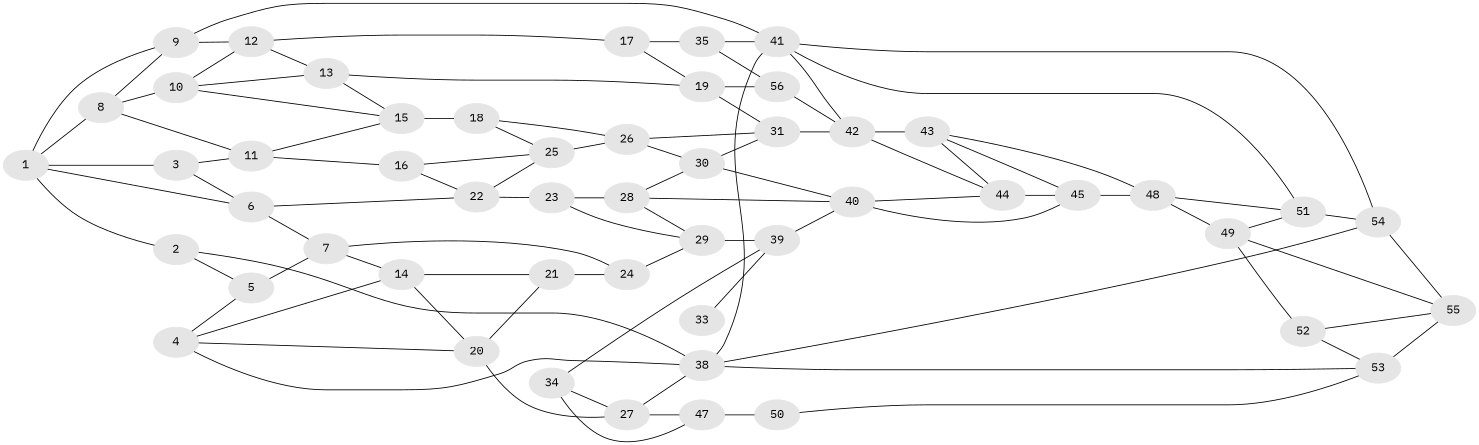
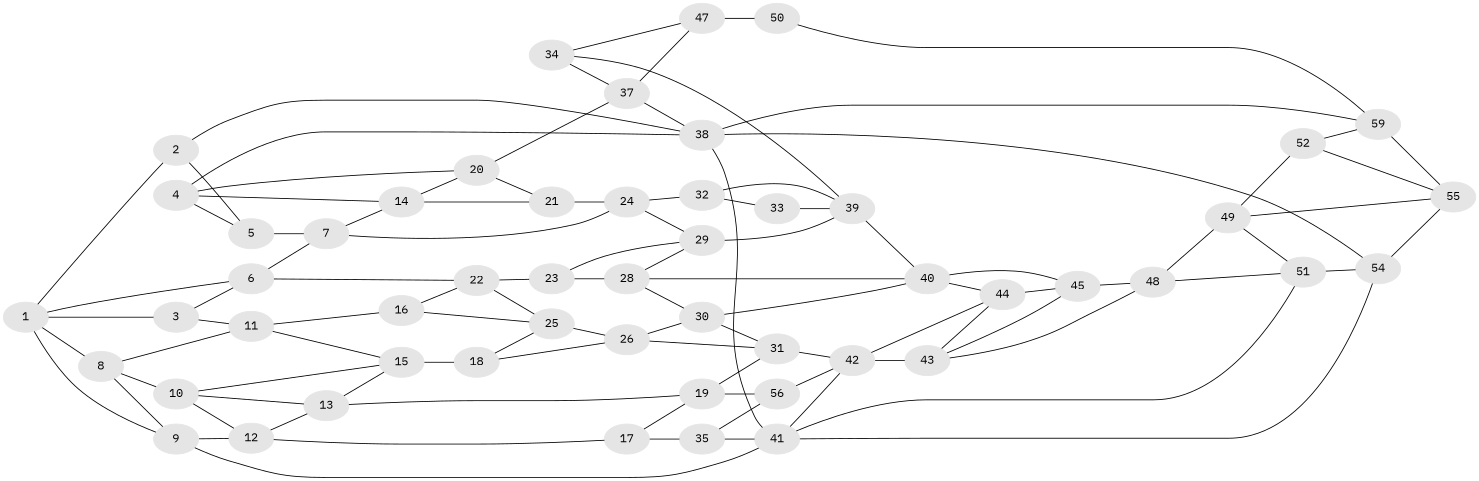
none -> (702, 195)
(1378, 368) -> (1378, 124)
(627, 415) -> (627, 93)
